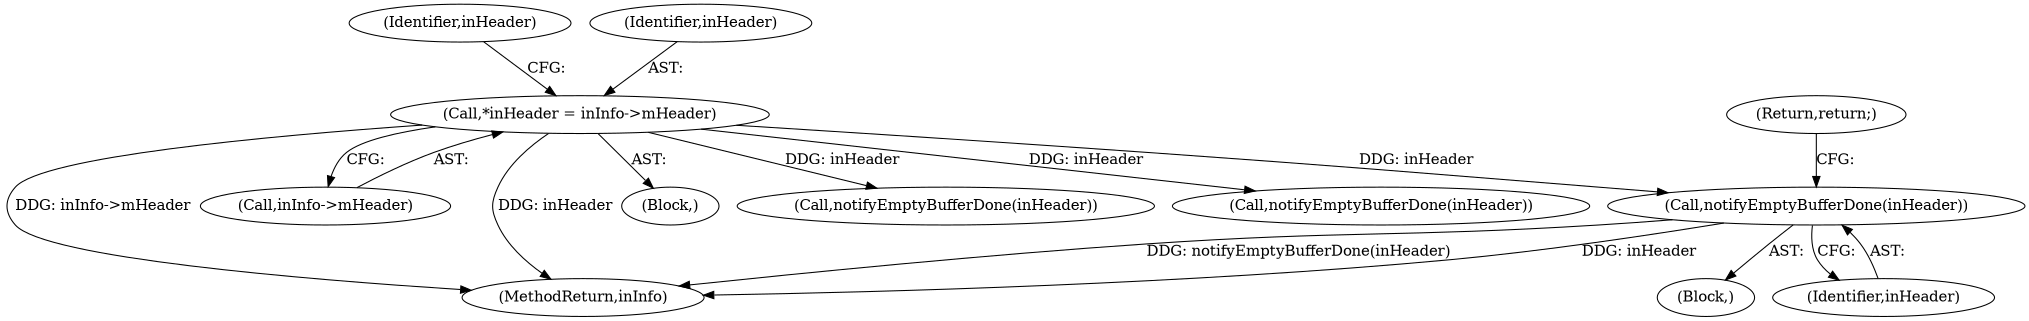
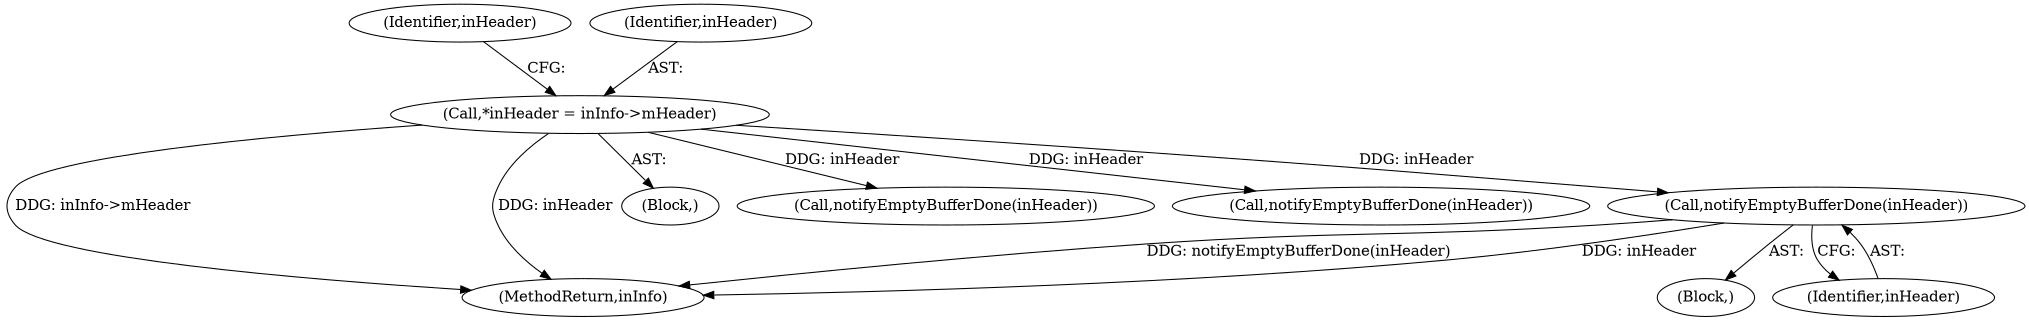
(1816, 115) -> none
(325, 206) -> none
